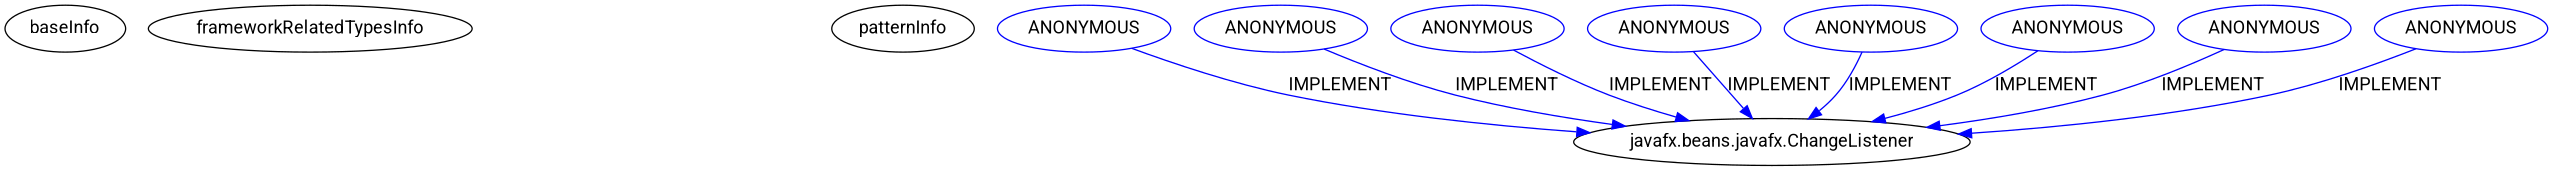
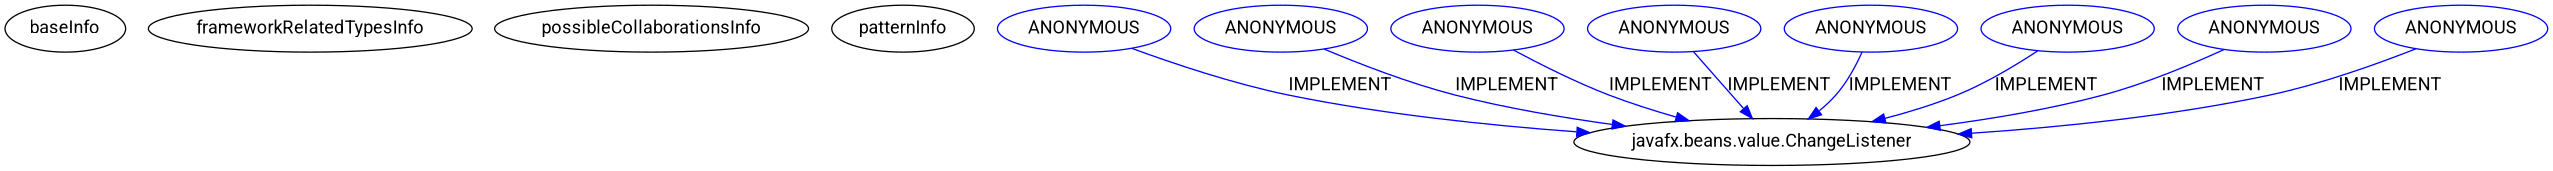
none -> (652, 29)
(1772, 142) -> (1772, 142)
